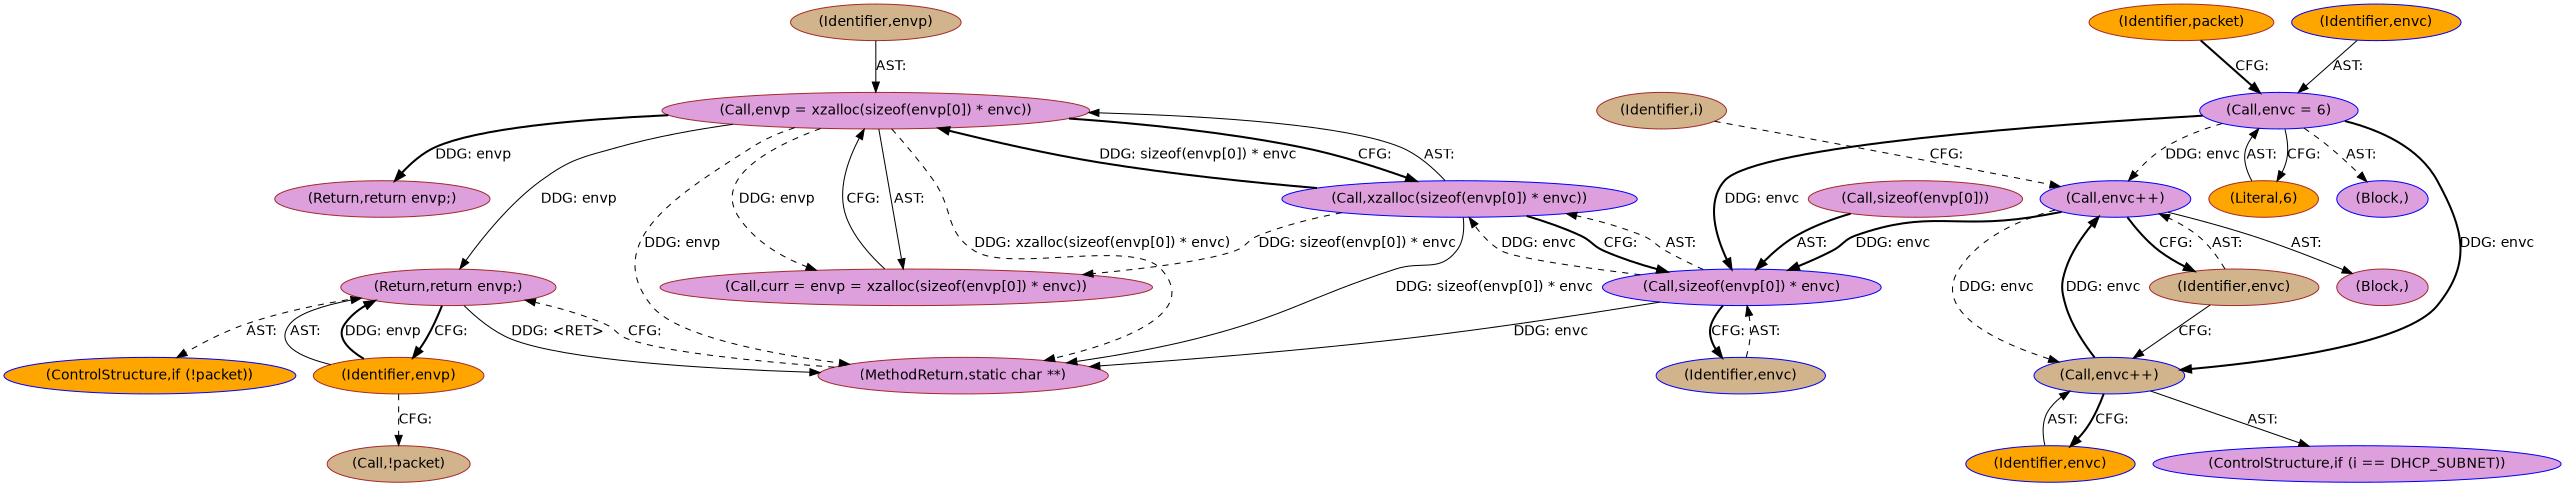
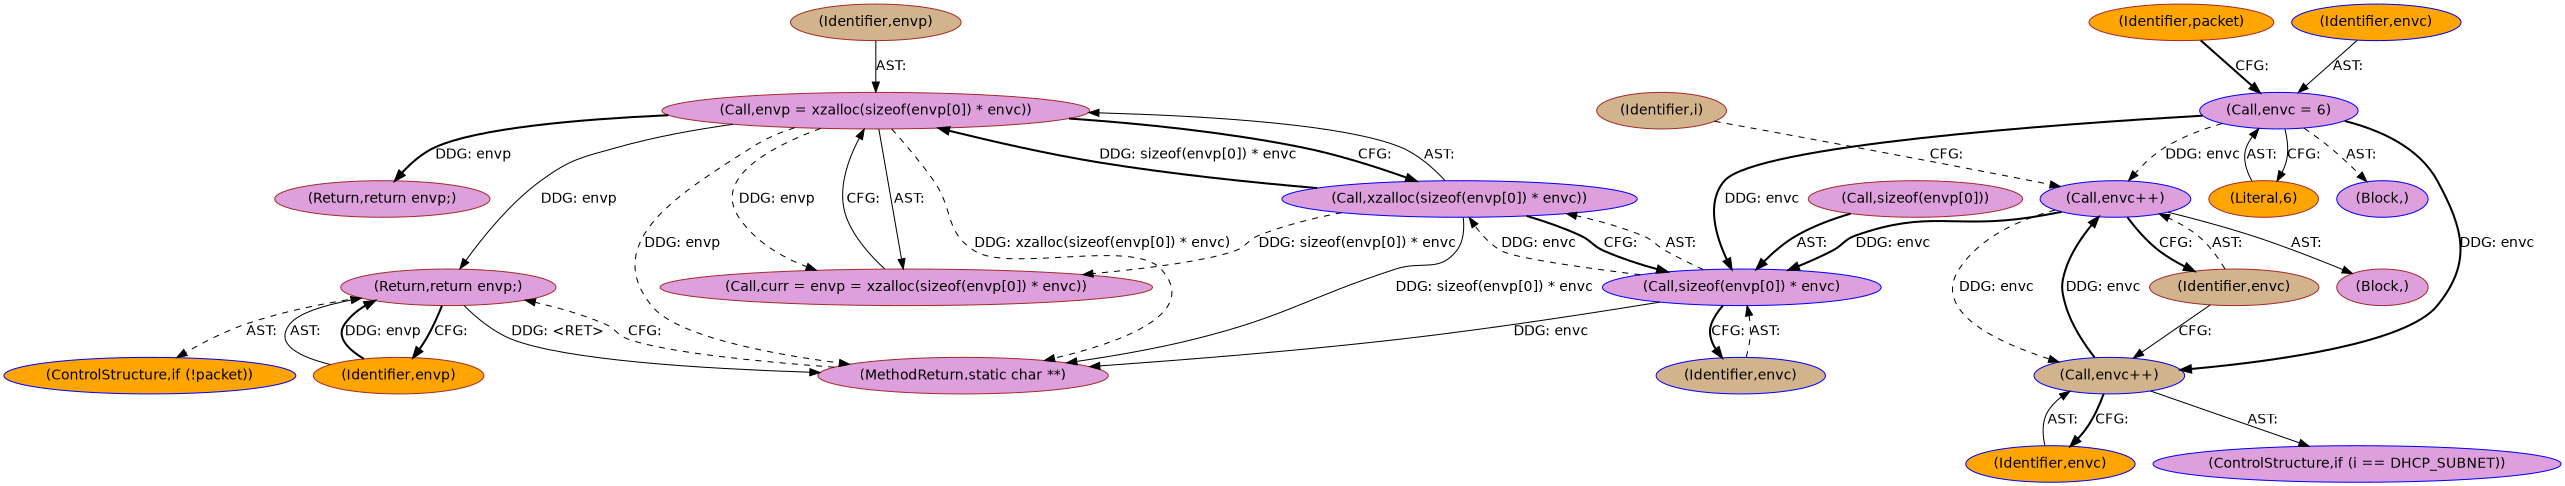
(399, 464) -> none
